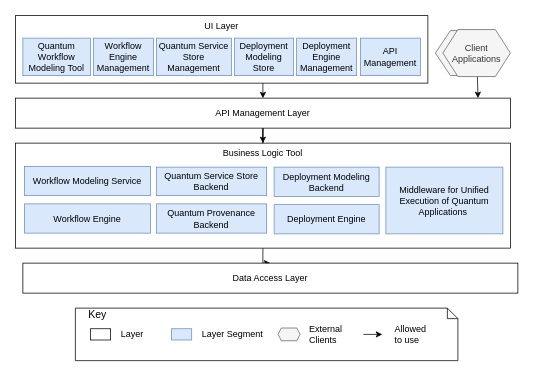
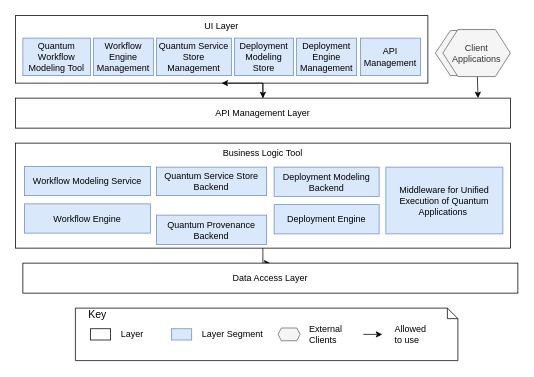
(263, 138) -> (228, 83)
(212, 218) -> (212, 230)
